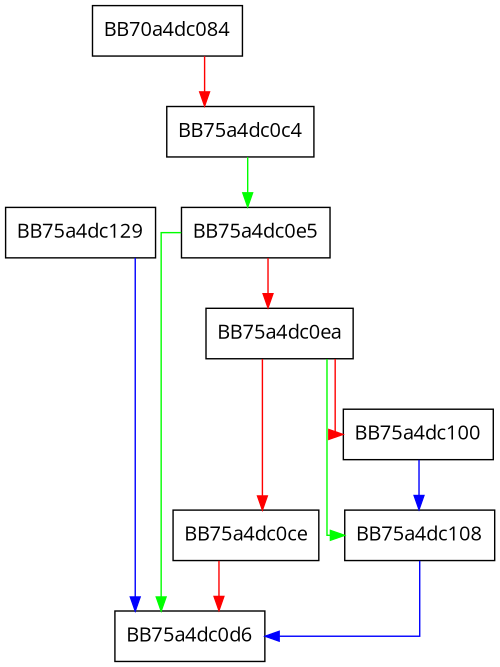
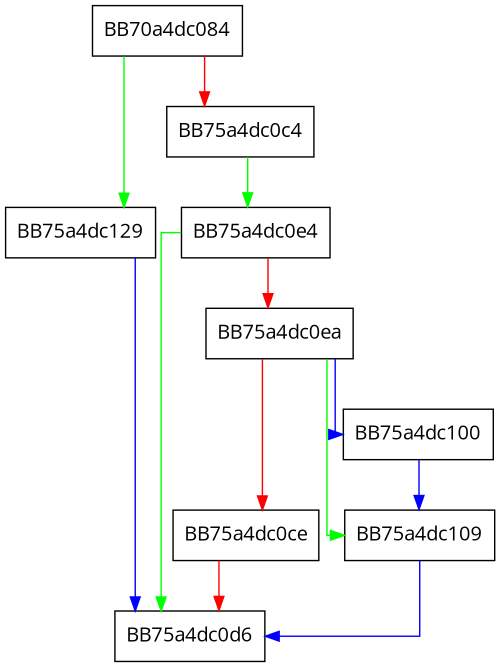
none -> (124, 125)
(256, 233) -> (256, 233)
(335, 397) -> (335, 397)
(420, 535) -> (420, 535)
